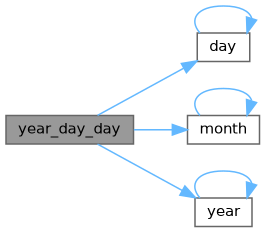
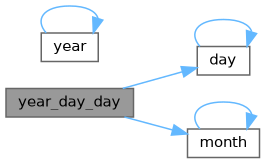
(140, 167) -> none
